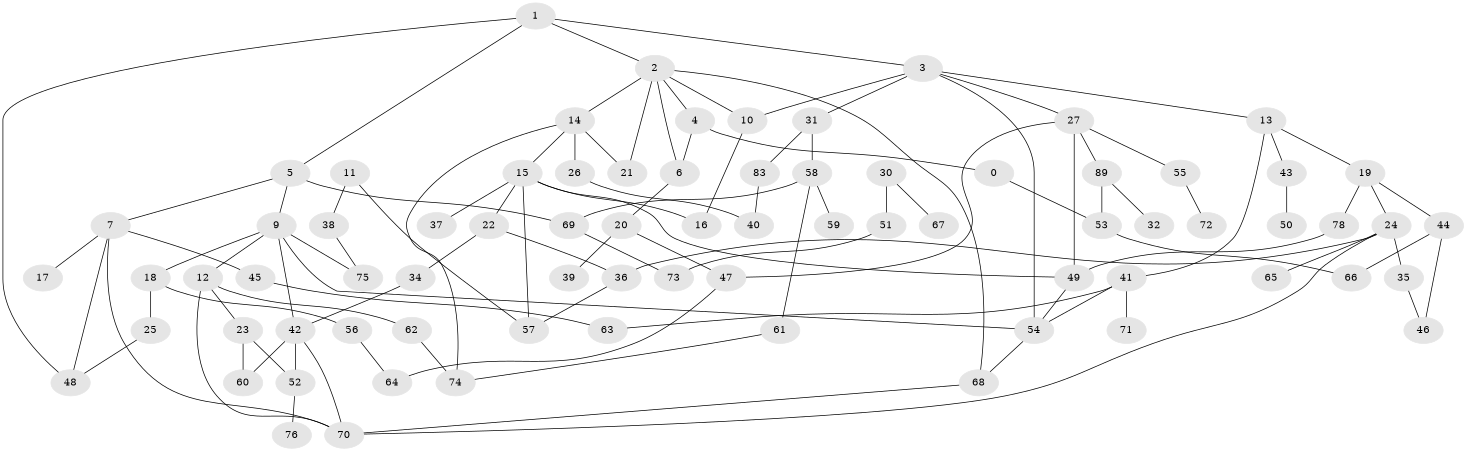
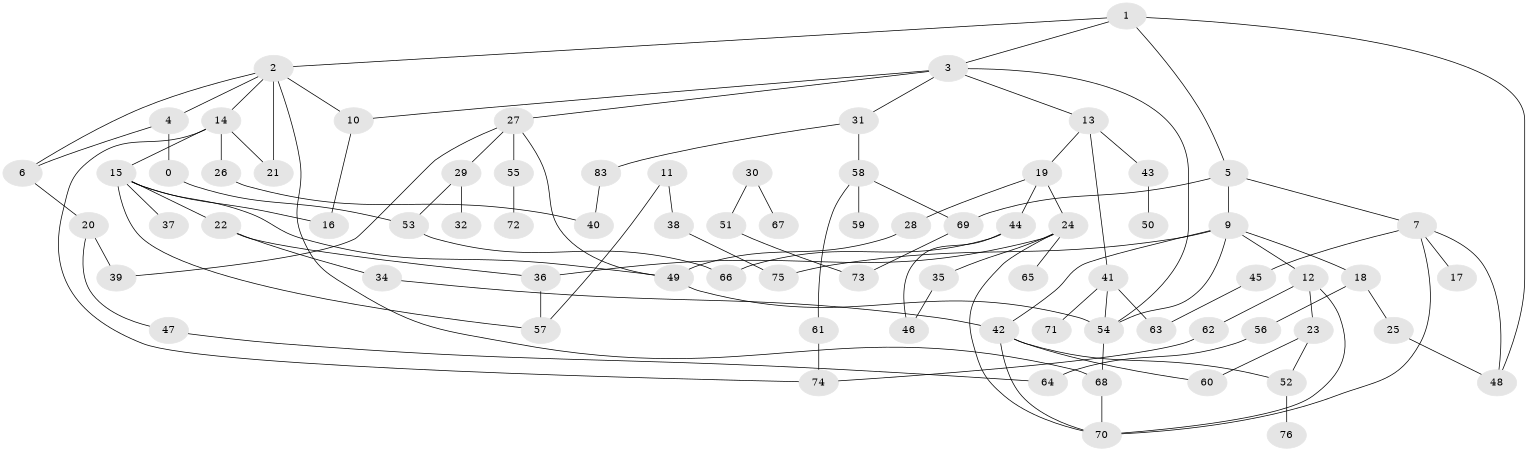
(1102, 173) -> (461, 173)
(1339, 226) -> (911, 226)
(946, 251) -> (345, 242)
